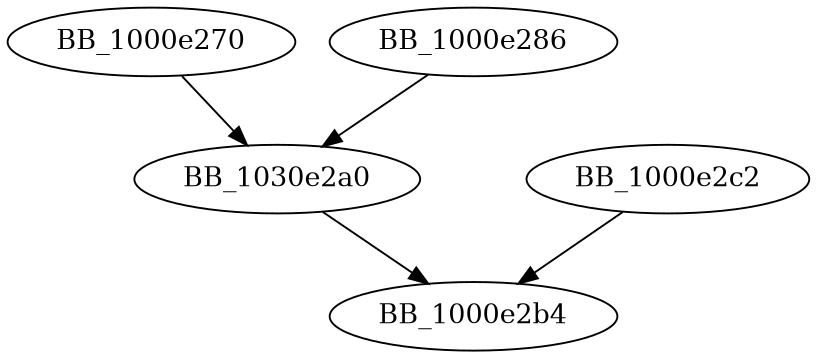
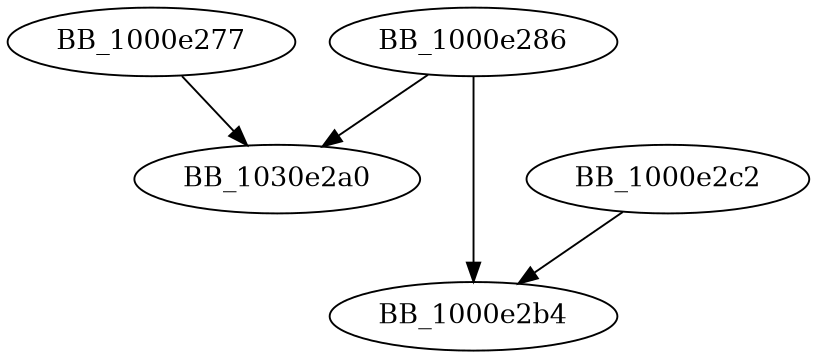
(151, 42) -> (151, 42)
(367, 242) -> (474, 169)
